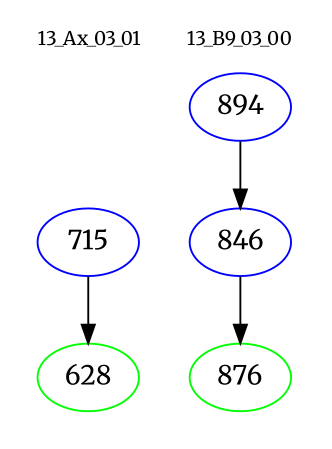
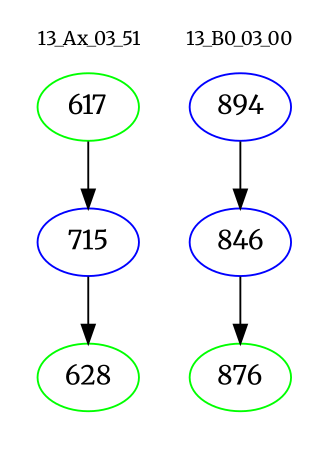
(89, 40) -> (89, 40)
(240, 40) -> (240, 40)
none -> (88, 107)
